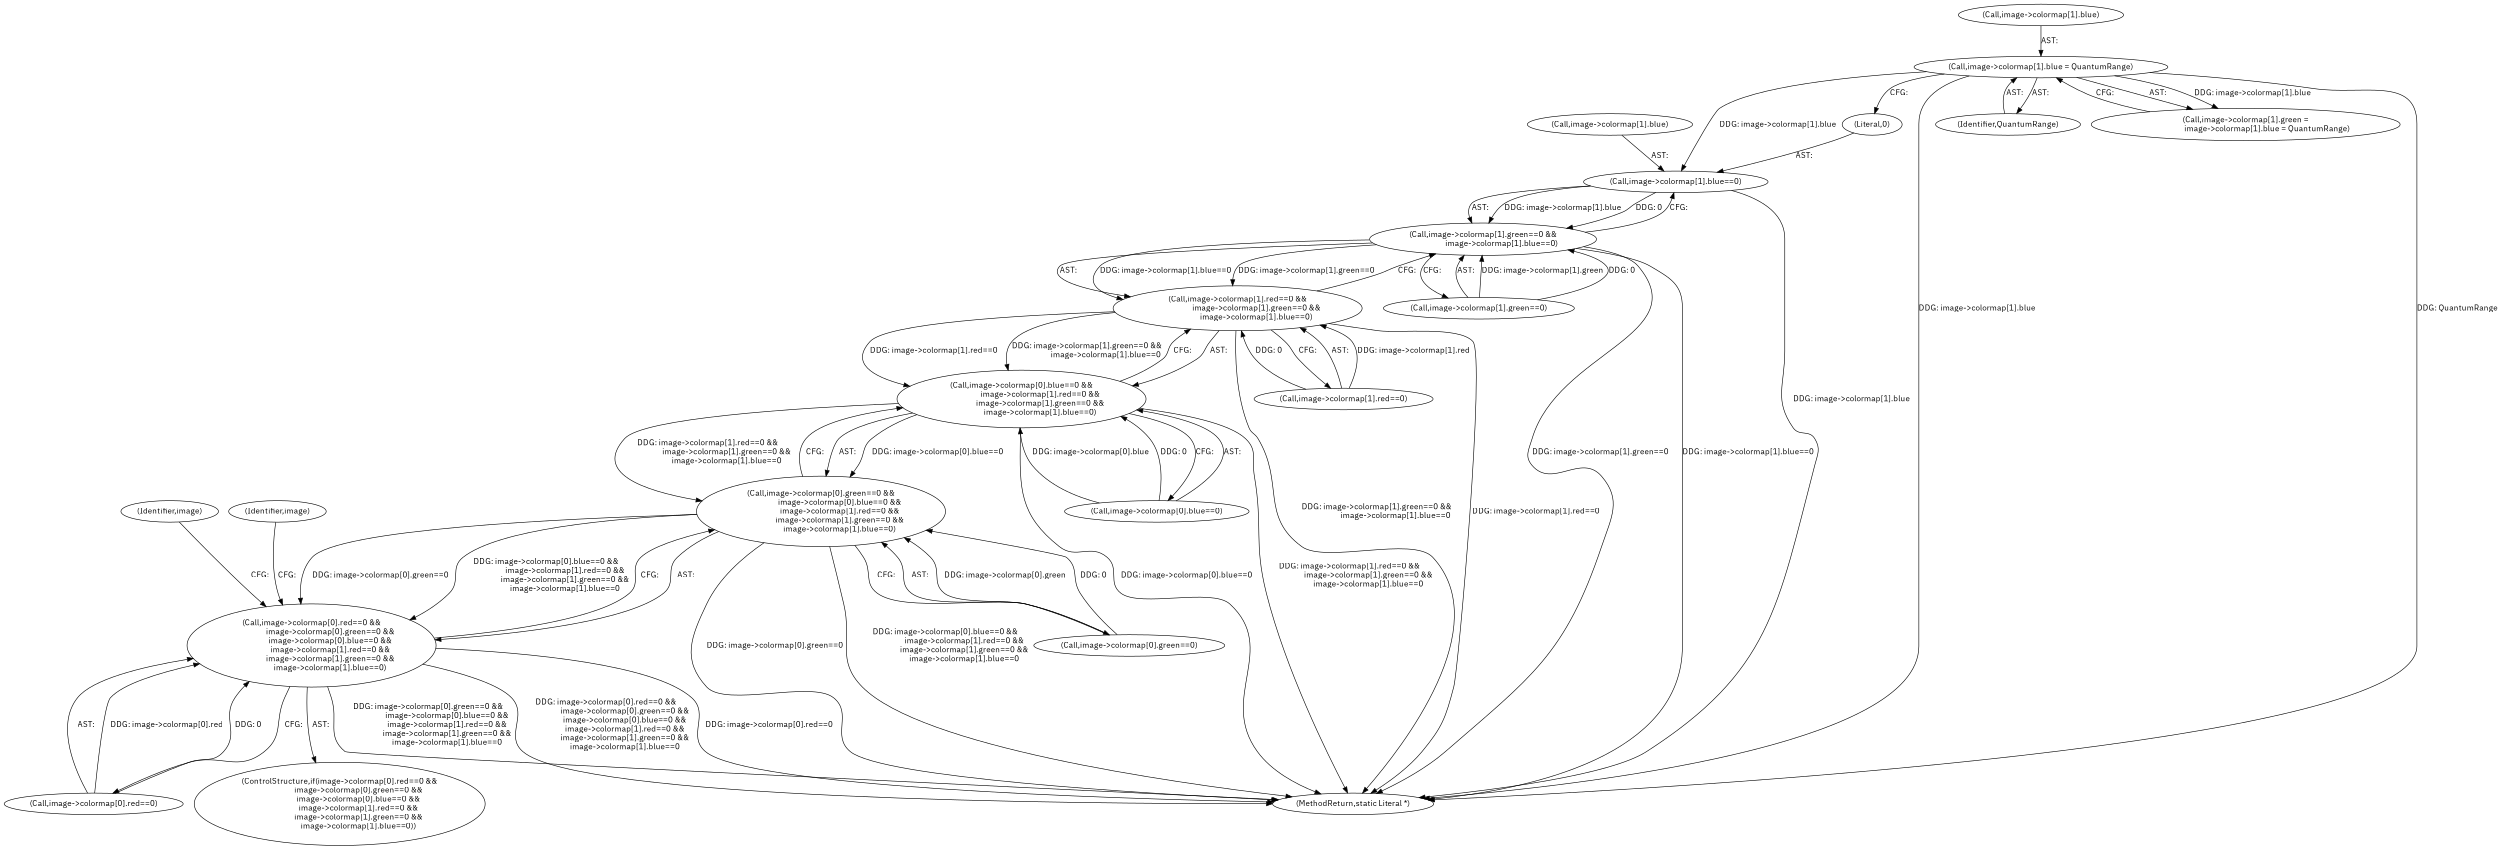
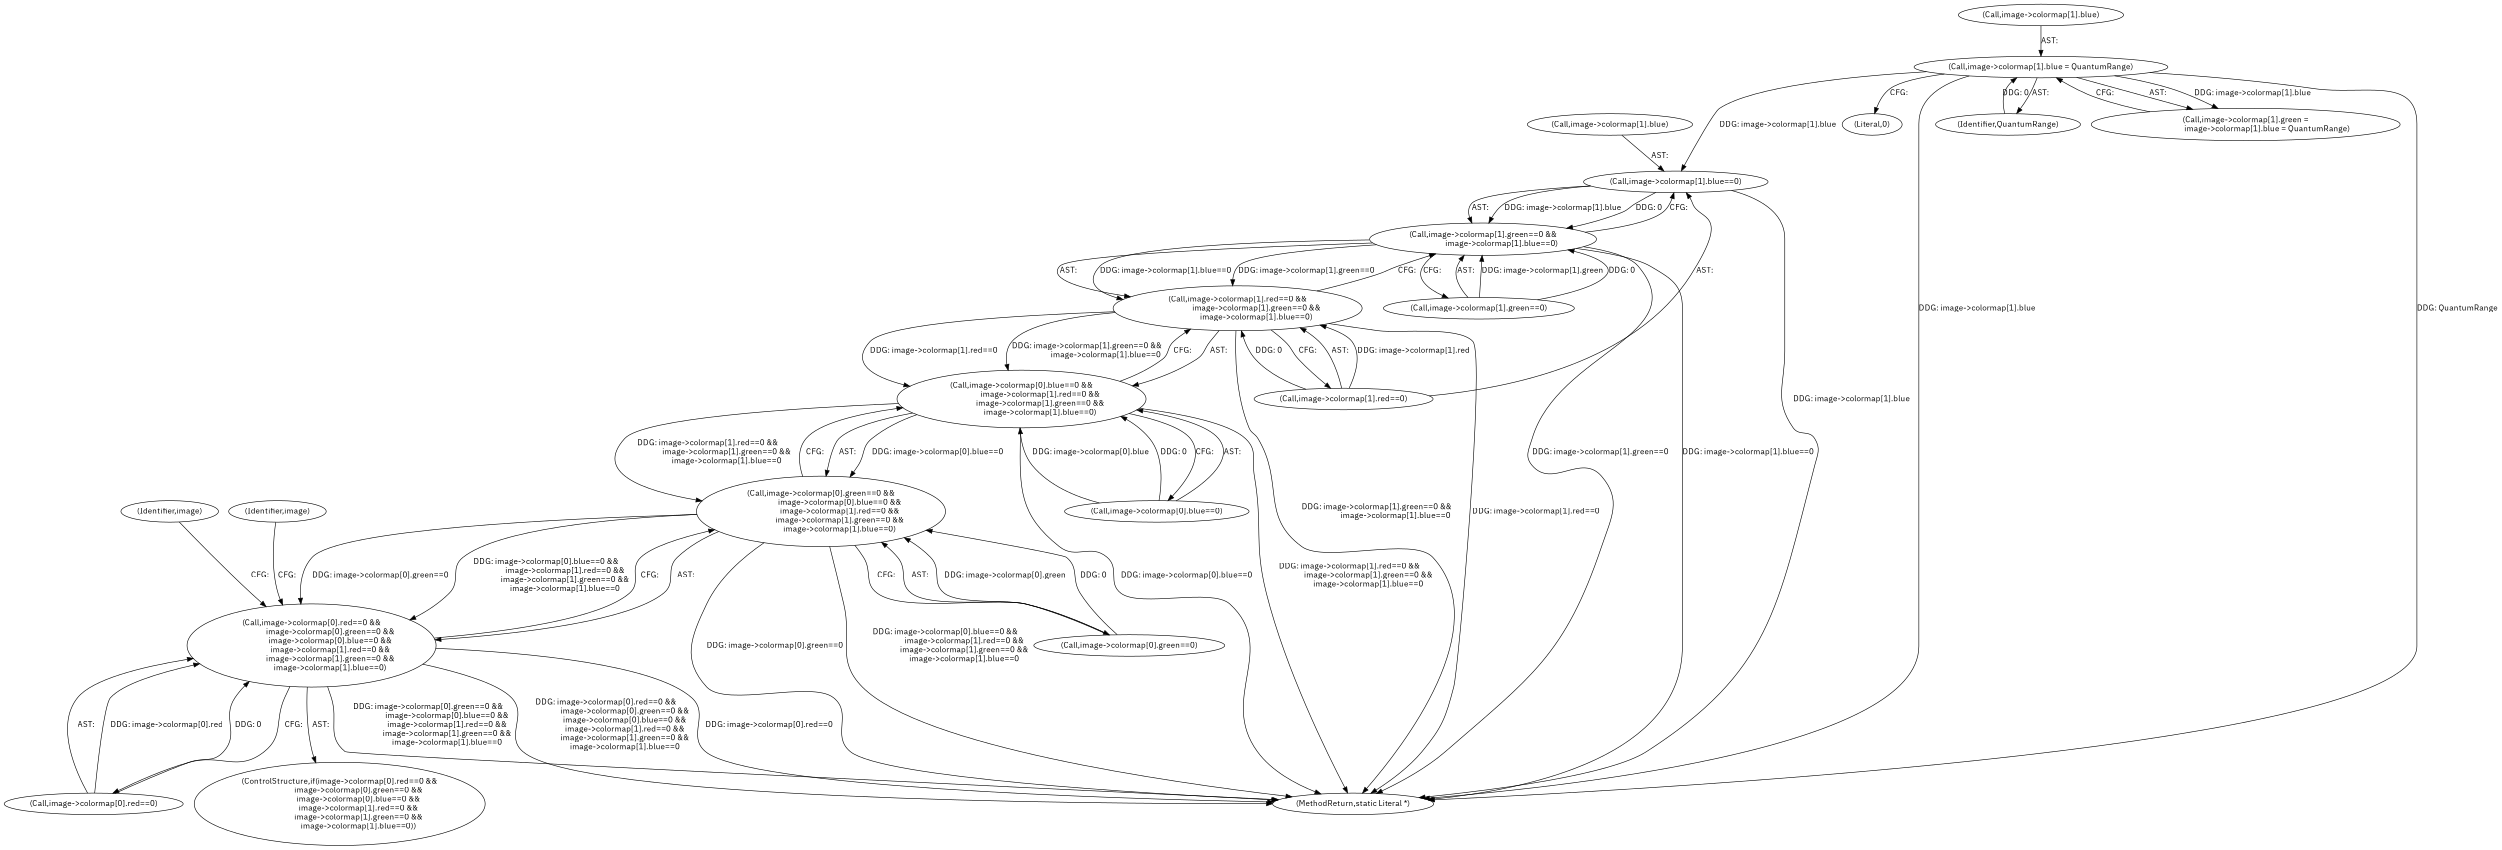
(2016, 93) -> (2016, 93)
(1789, 154) -> (1597, 353)
